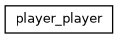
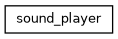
(59, 19) -> (59, 19)
